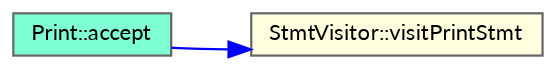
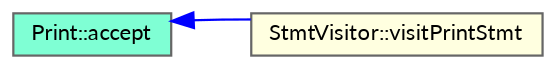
(200, 49) -> (222, 20)
